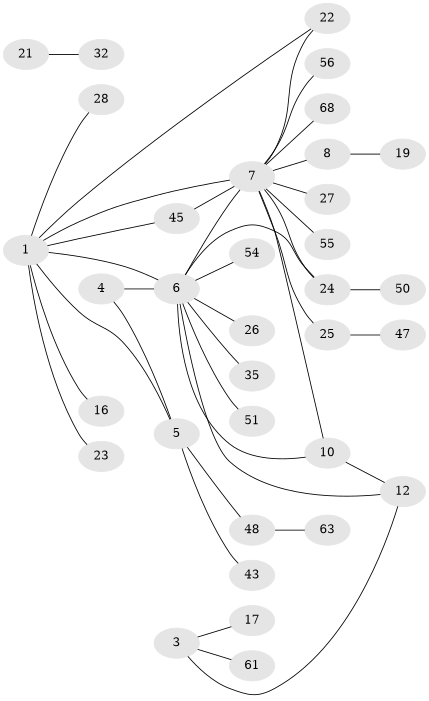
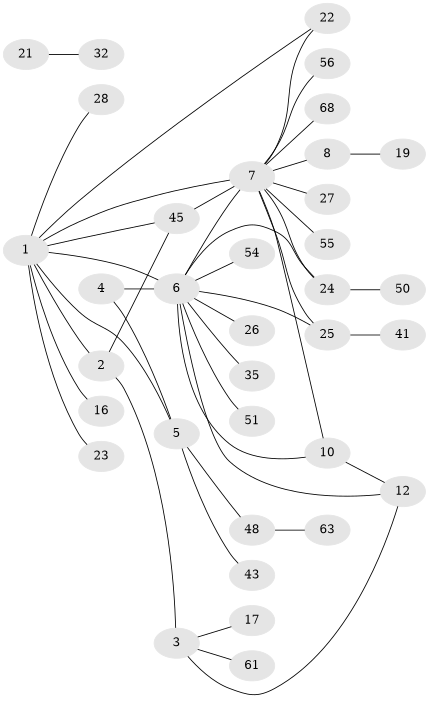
none -> (257, 303)
(403, 335) -> (403, 335)
none -> (101, 366)
